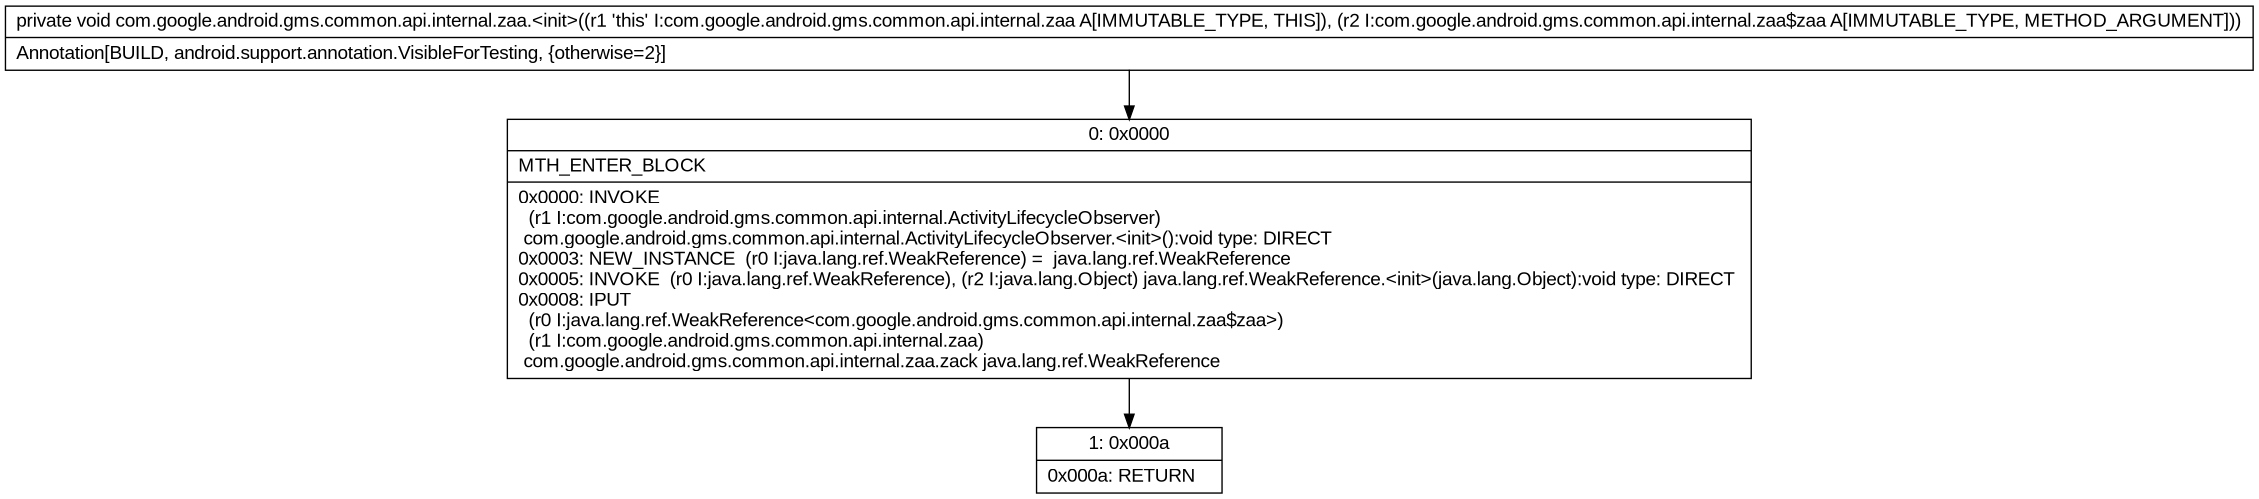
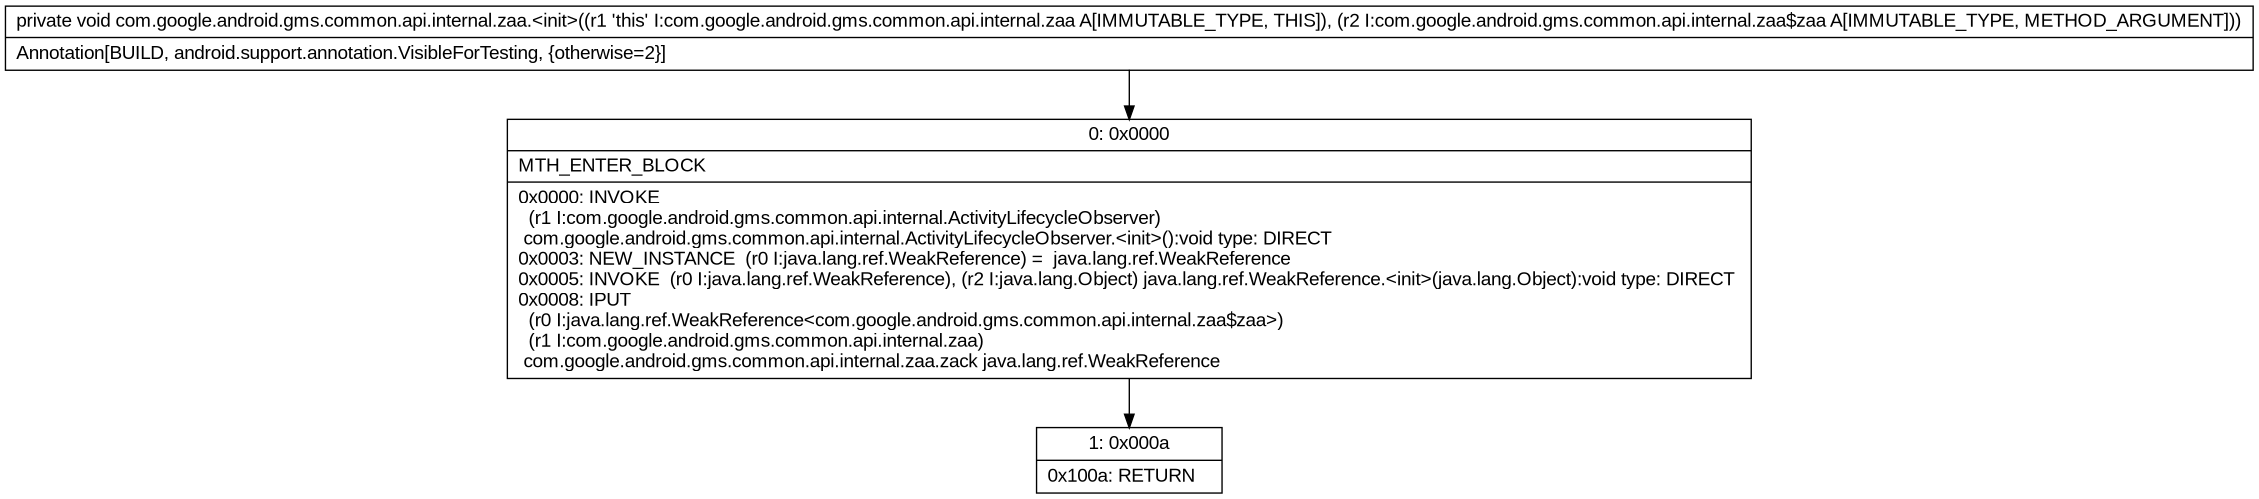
(1129, 476) -> (1129, 476)
